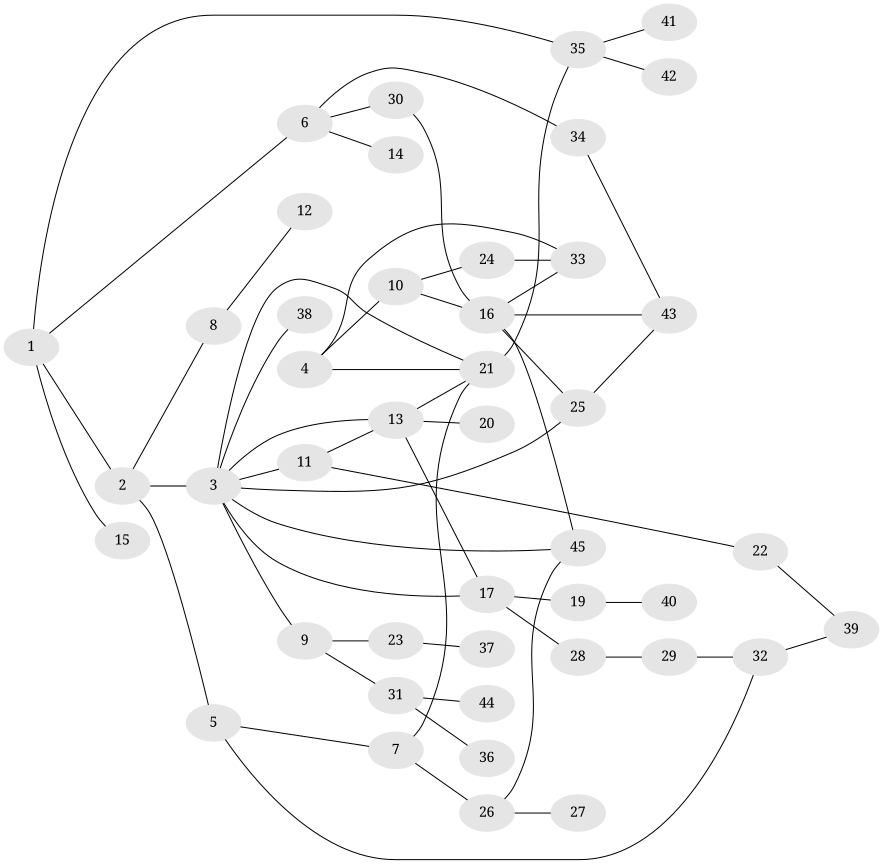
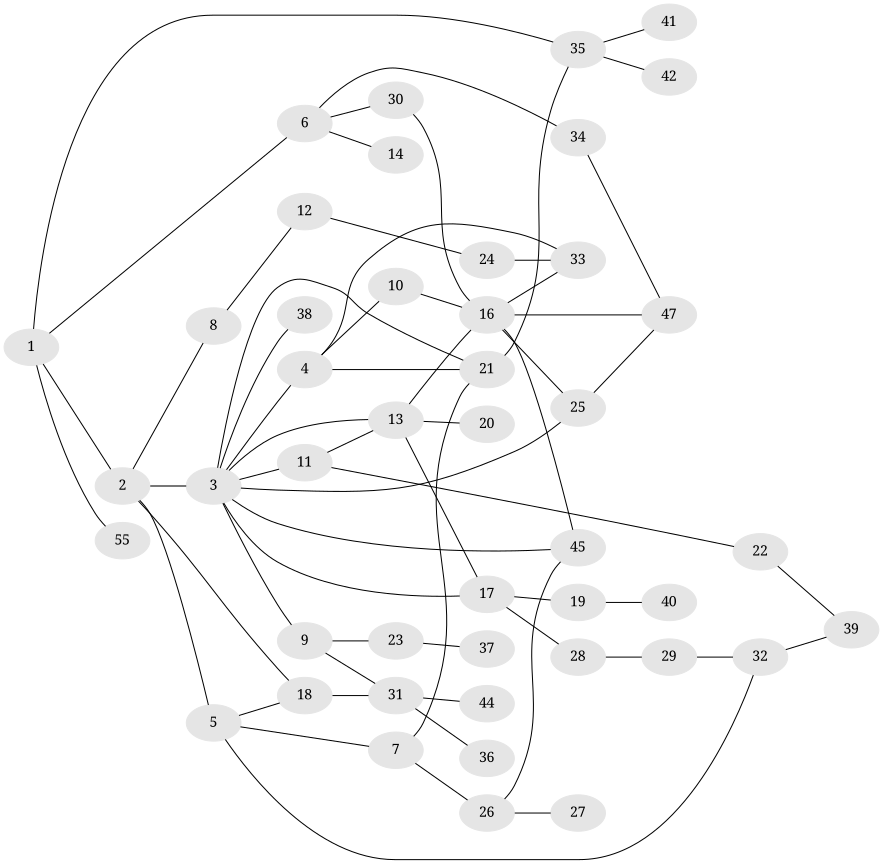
(441, 273) -> (389, 234)
(669, 315) -> (669, 315)
(441, 395) -> (442, 363)
none -> (258, 427)
(123, 541) -> (123, 541)
none -> (305, 696)
